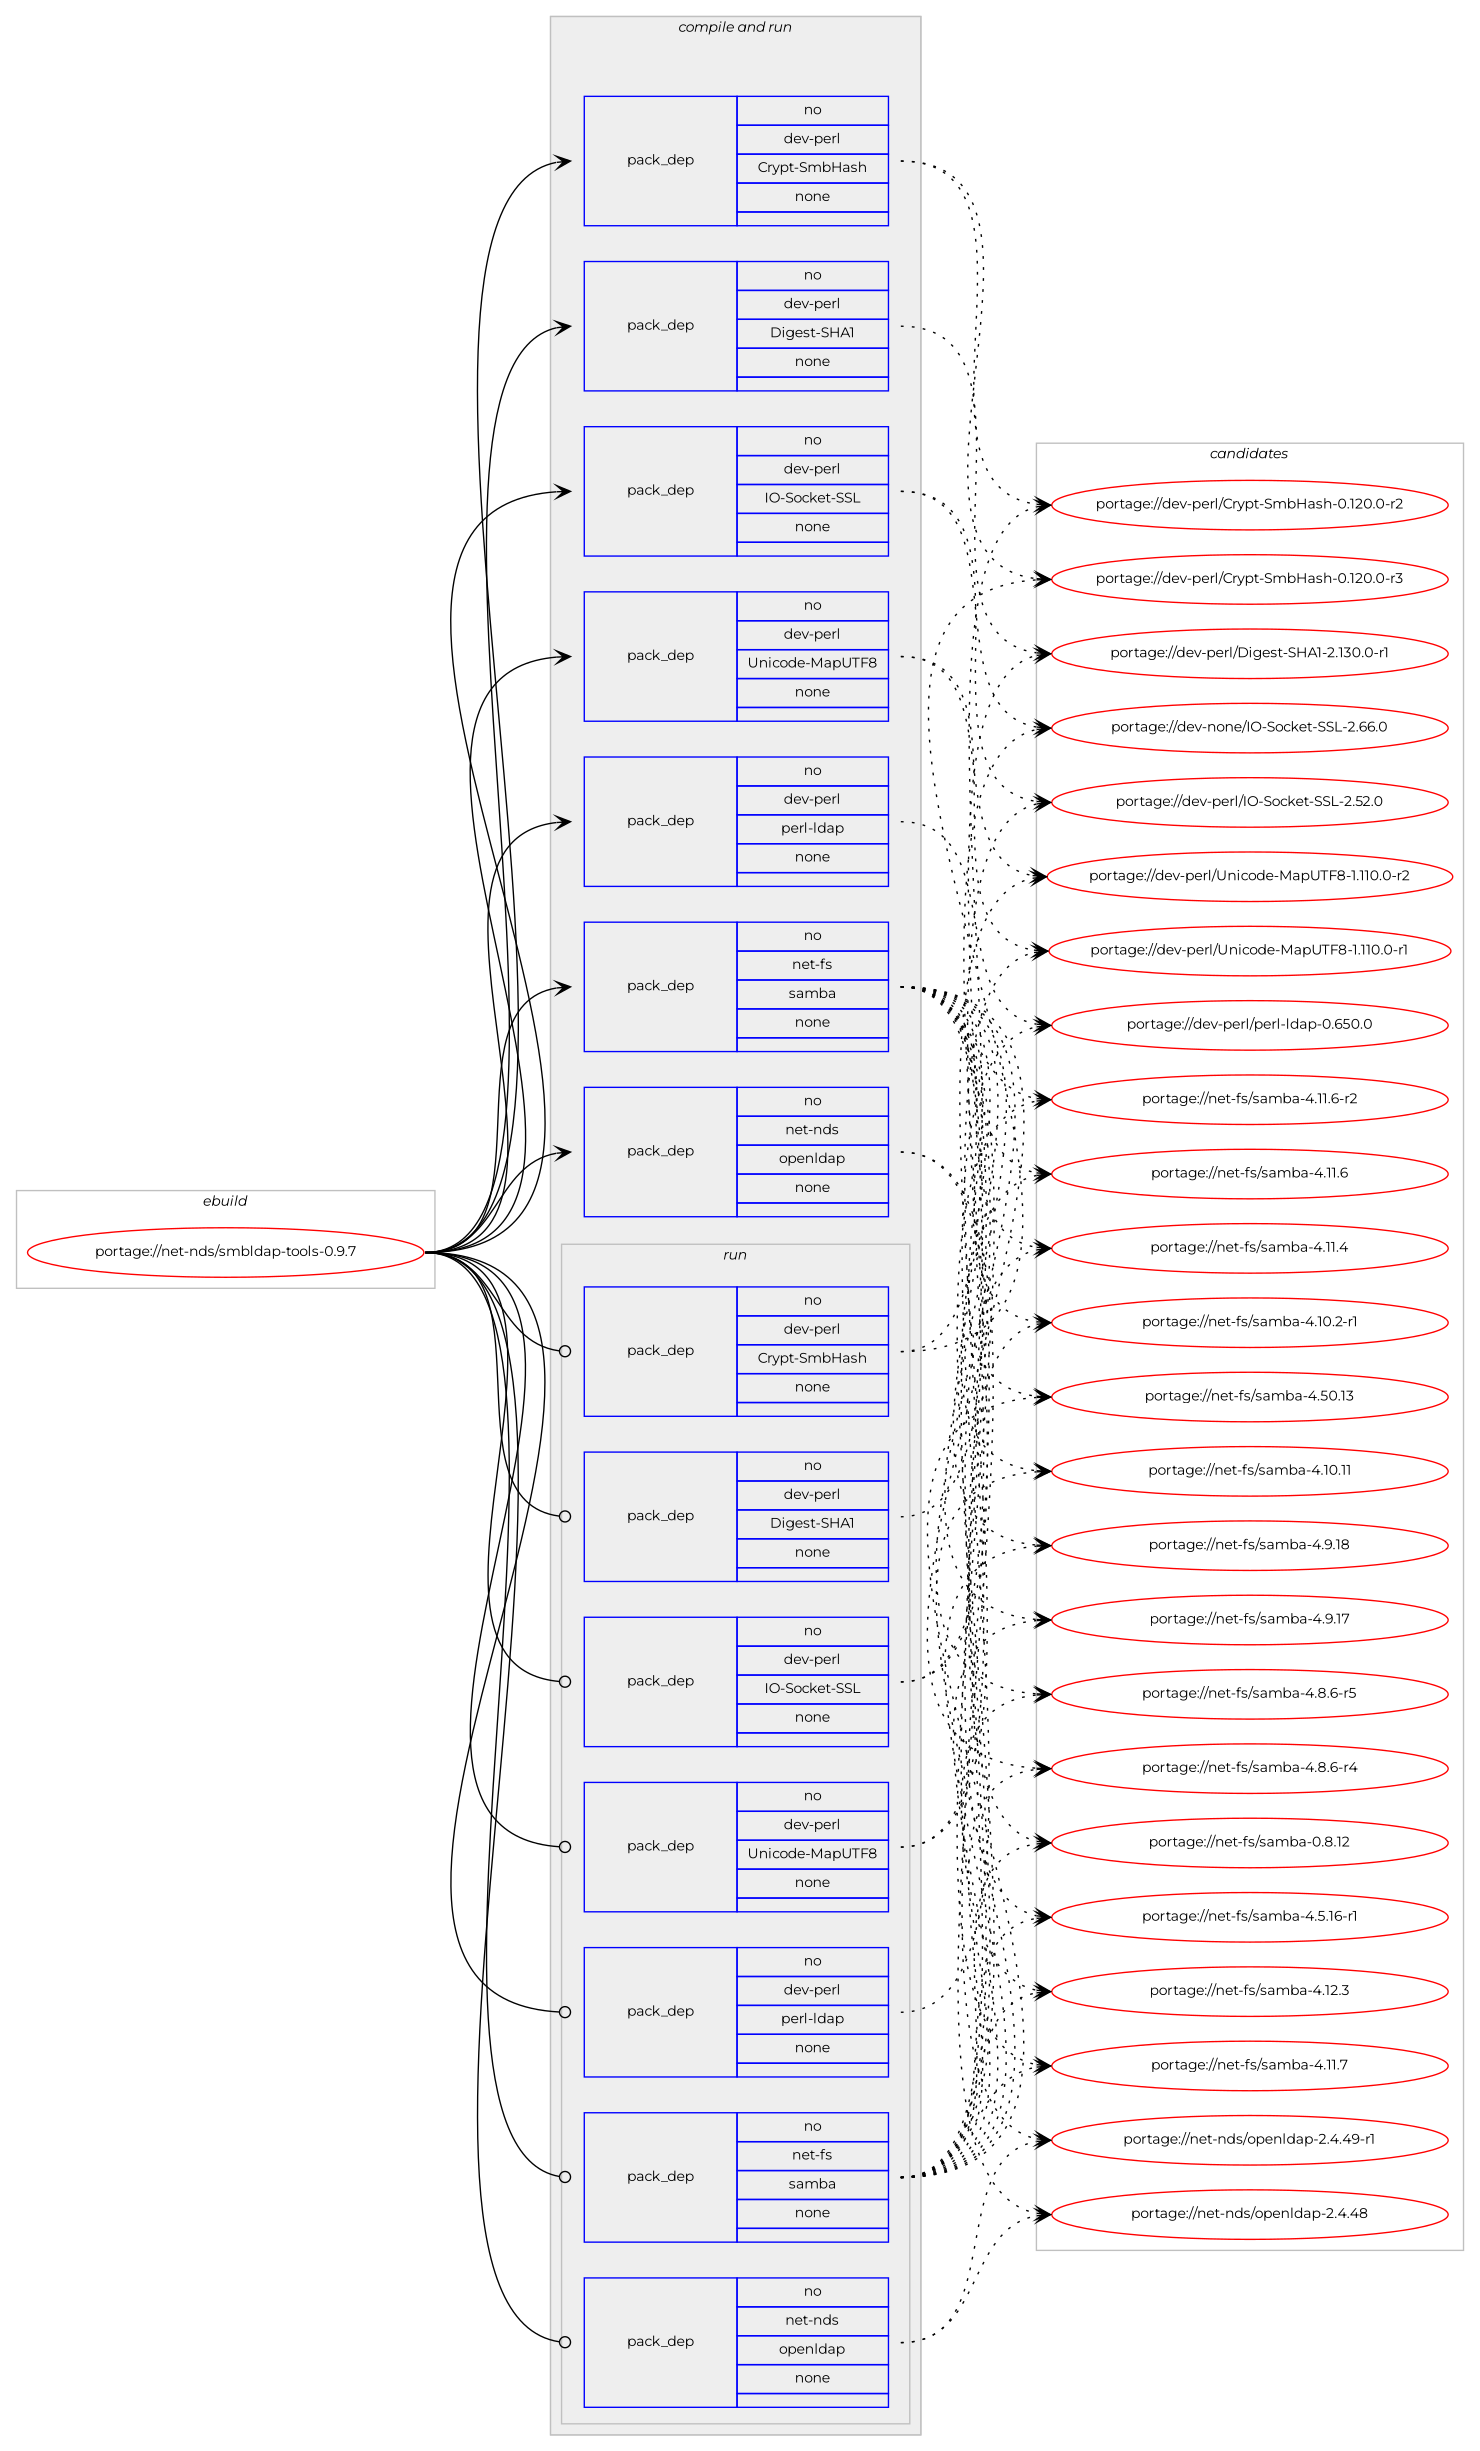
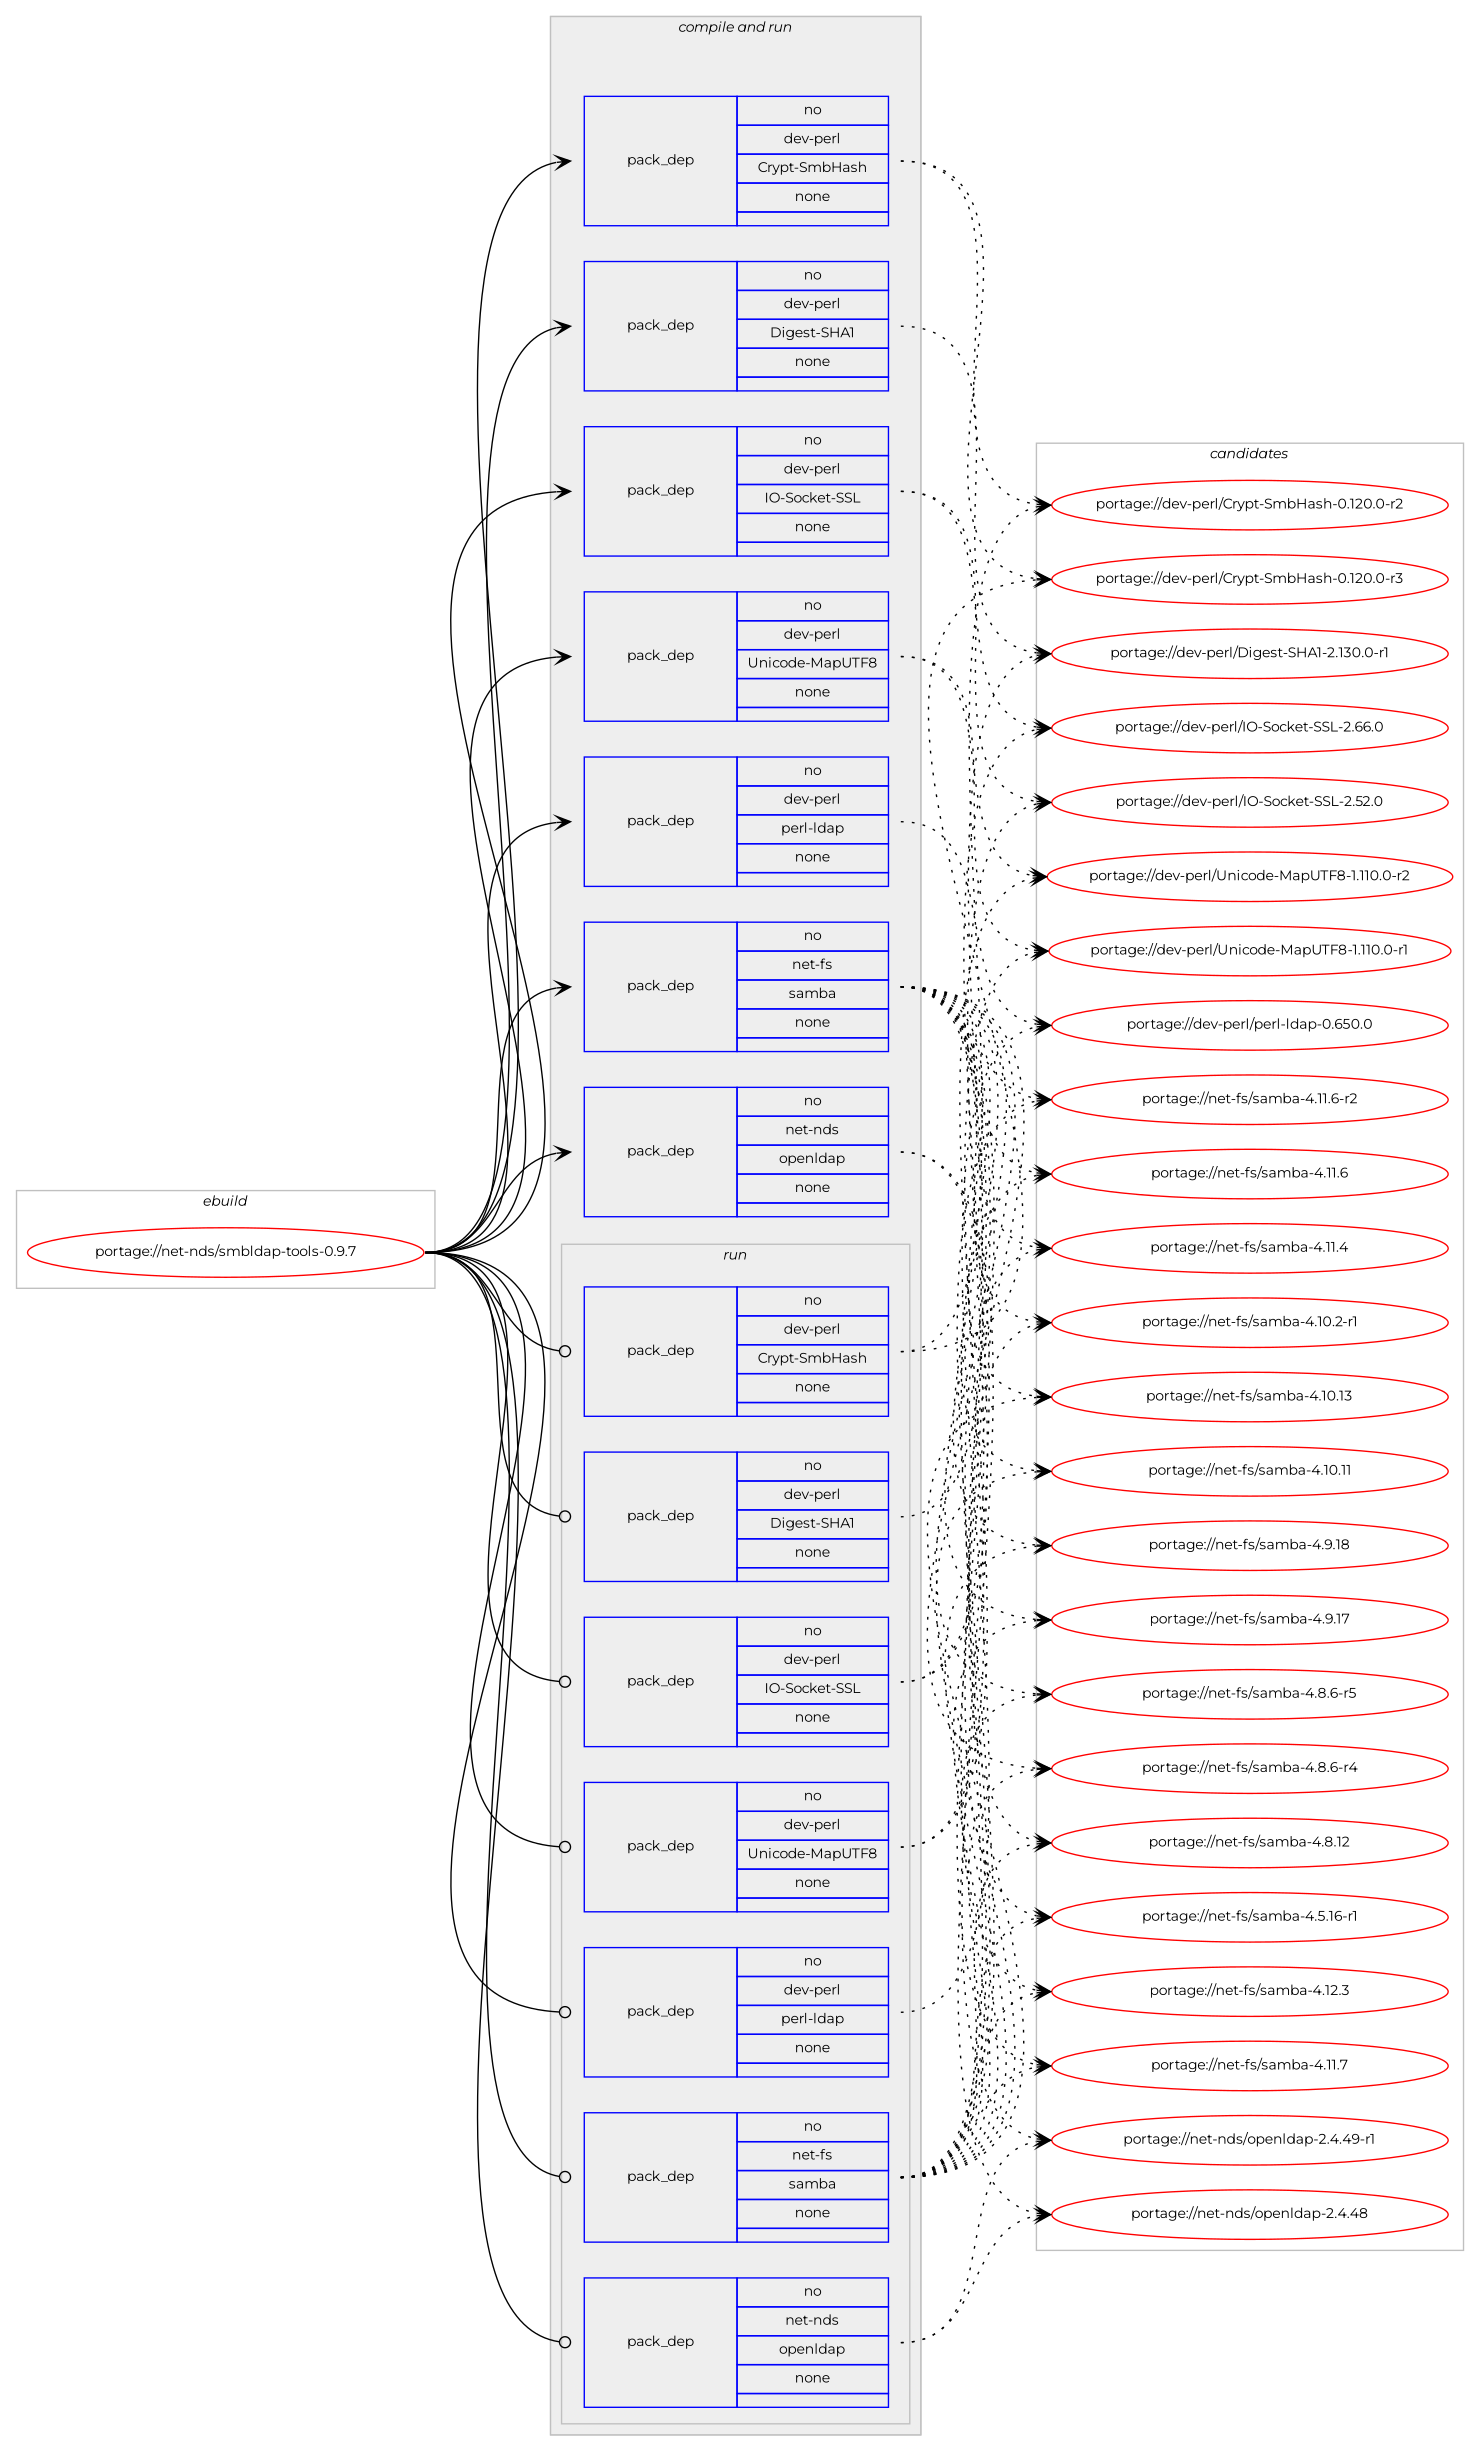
(1250, 728) -> (1250, 728)
(1250, 1397) -> (1250, 1397)
(1250, 1843) -> (1250, 1843)
